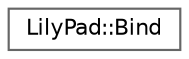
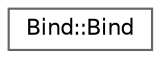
(94, 29) -> (80, 29)
